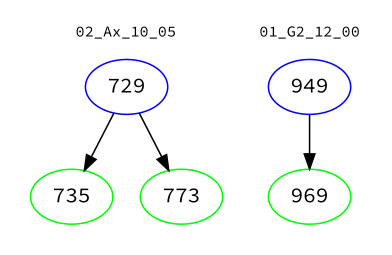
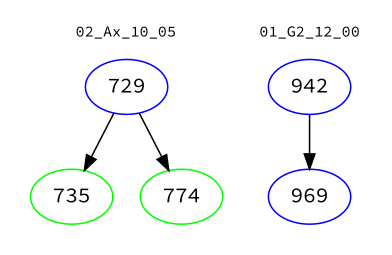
(310, 87) -> (310, 87)
(181, 197) -> (181, 197)
(310, 197) -> (310, 197)
